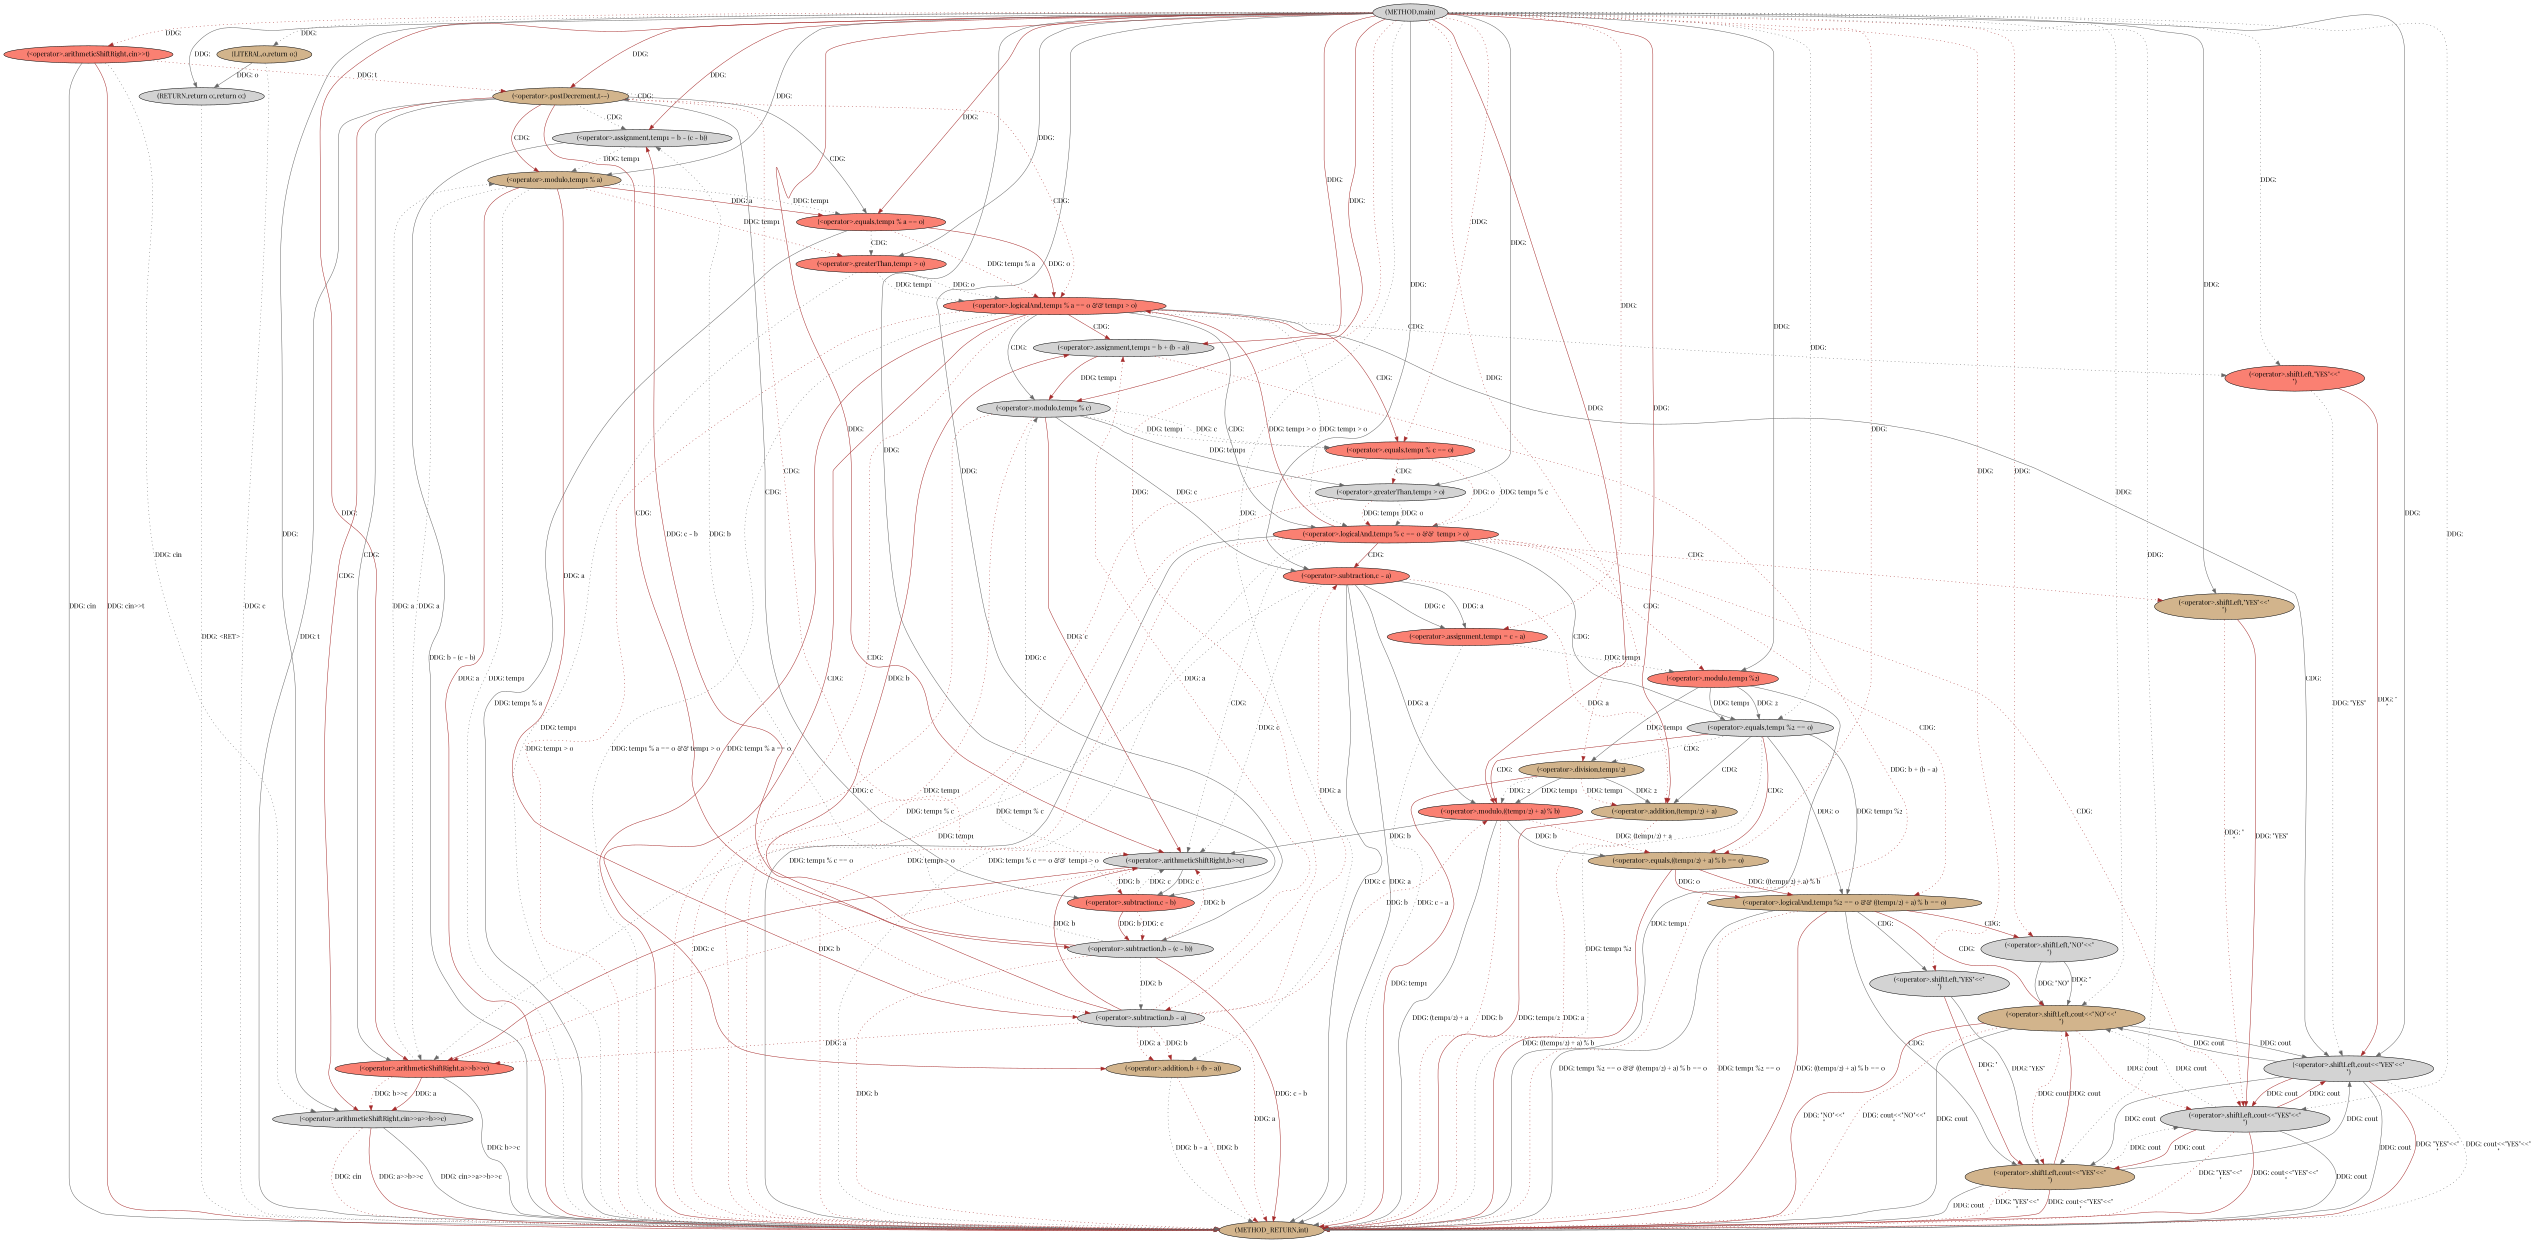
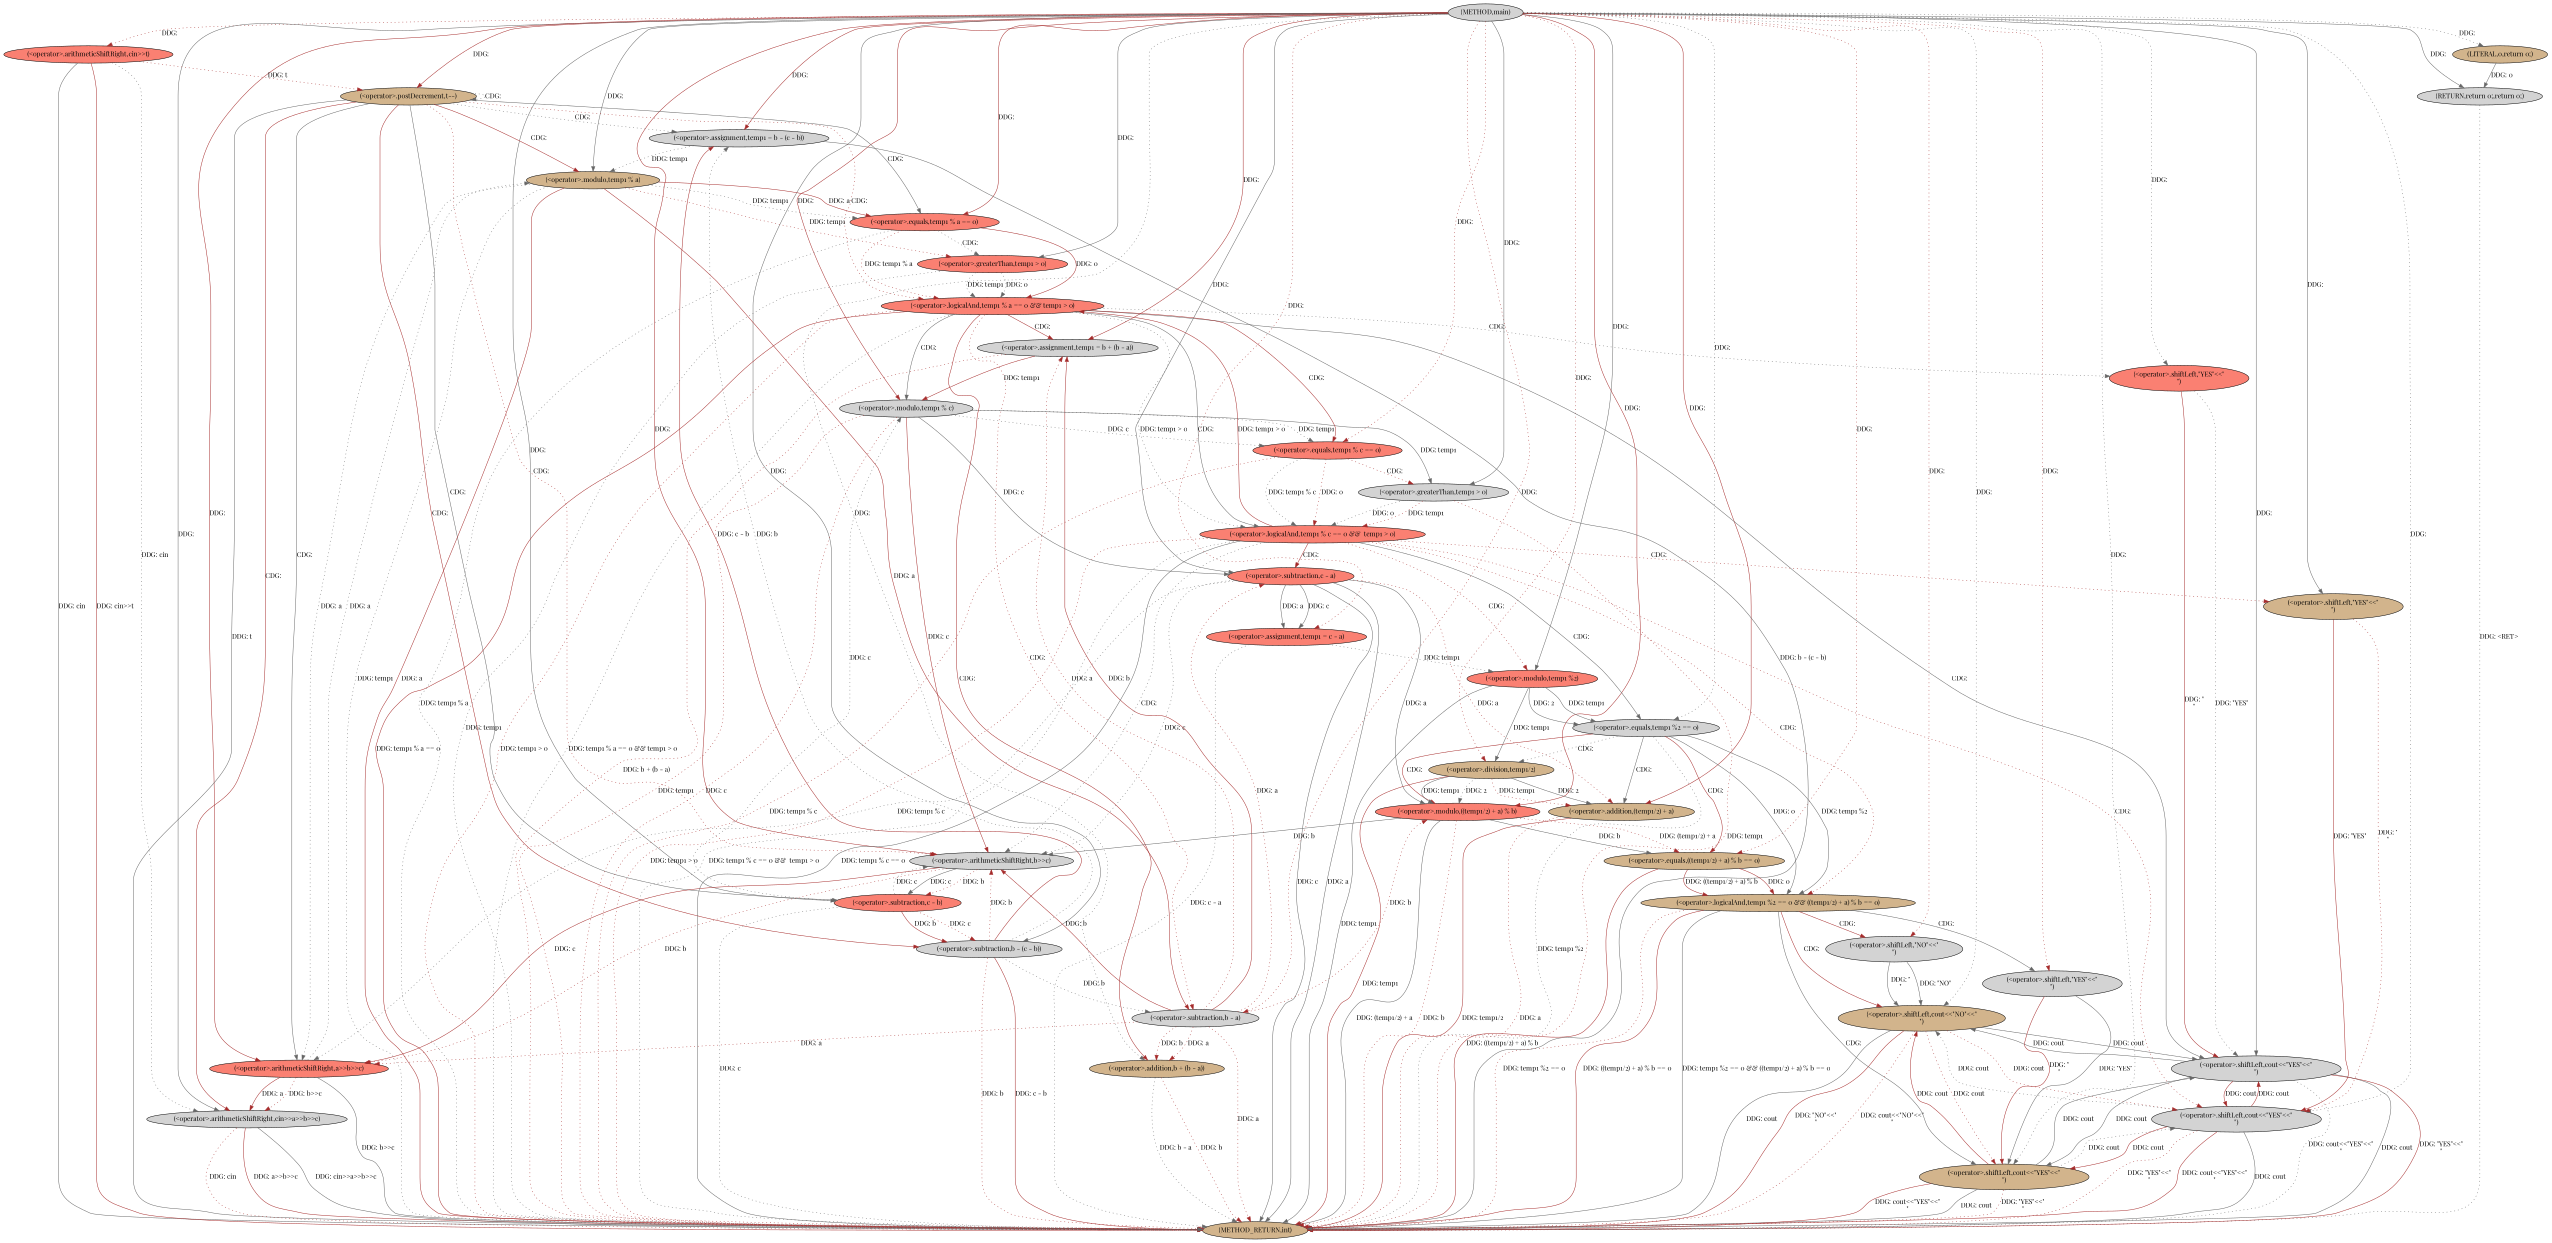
(499, 959) -> (402, 964)
(241, 1118) -> (773, 1205)
